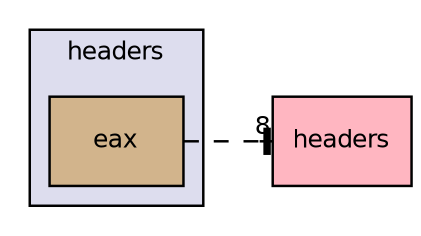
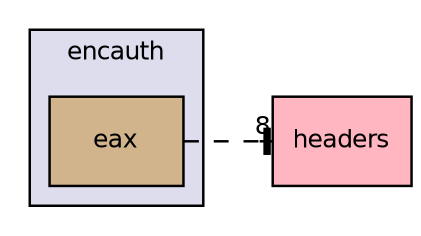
(117, 53) -> (117, 53)
